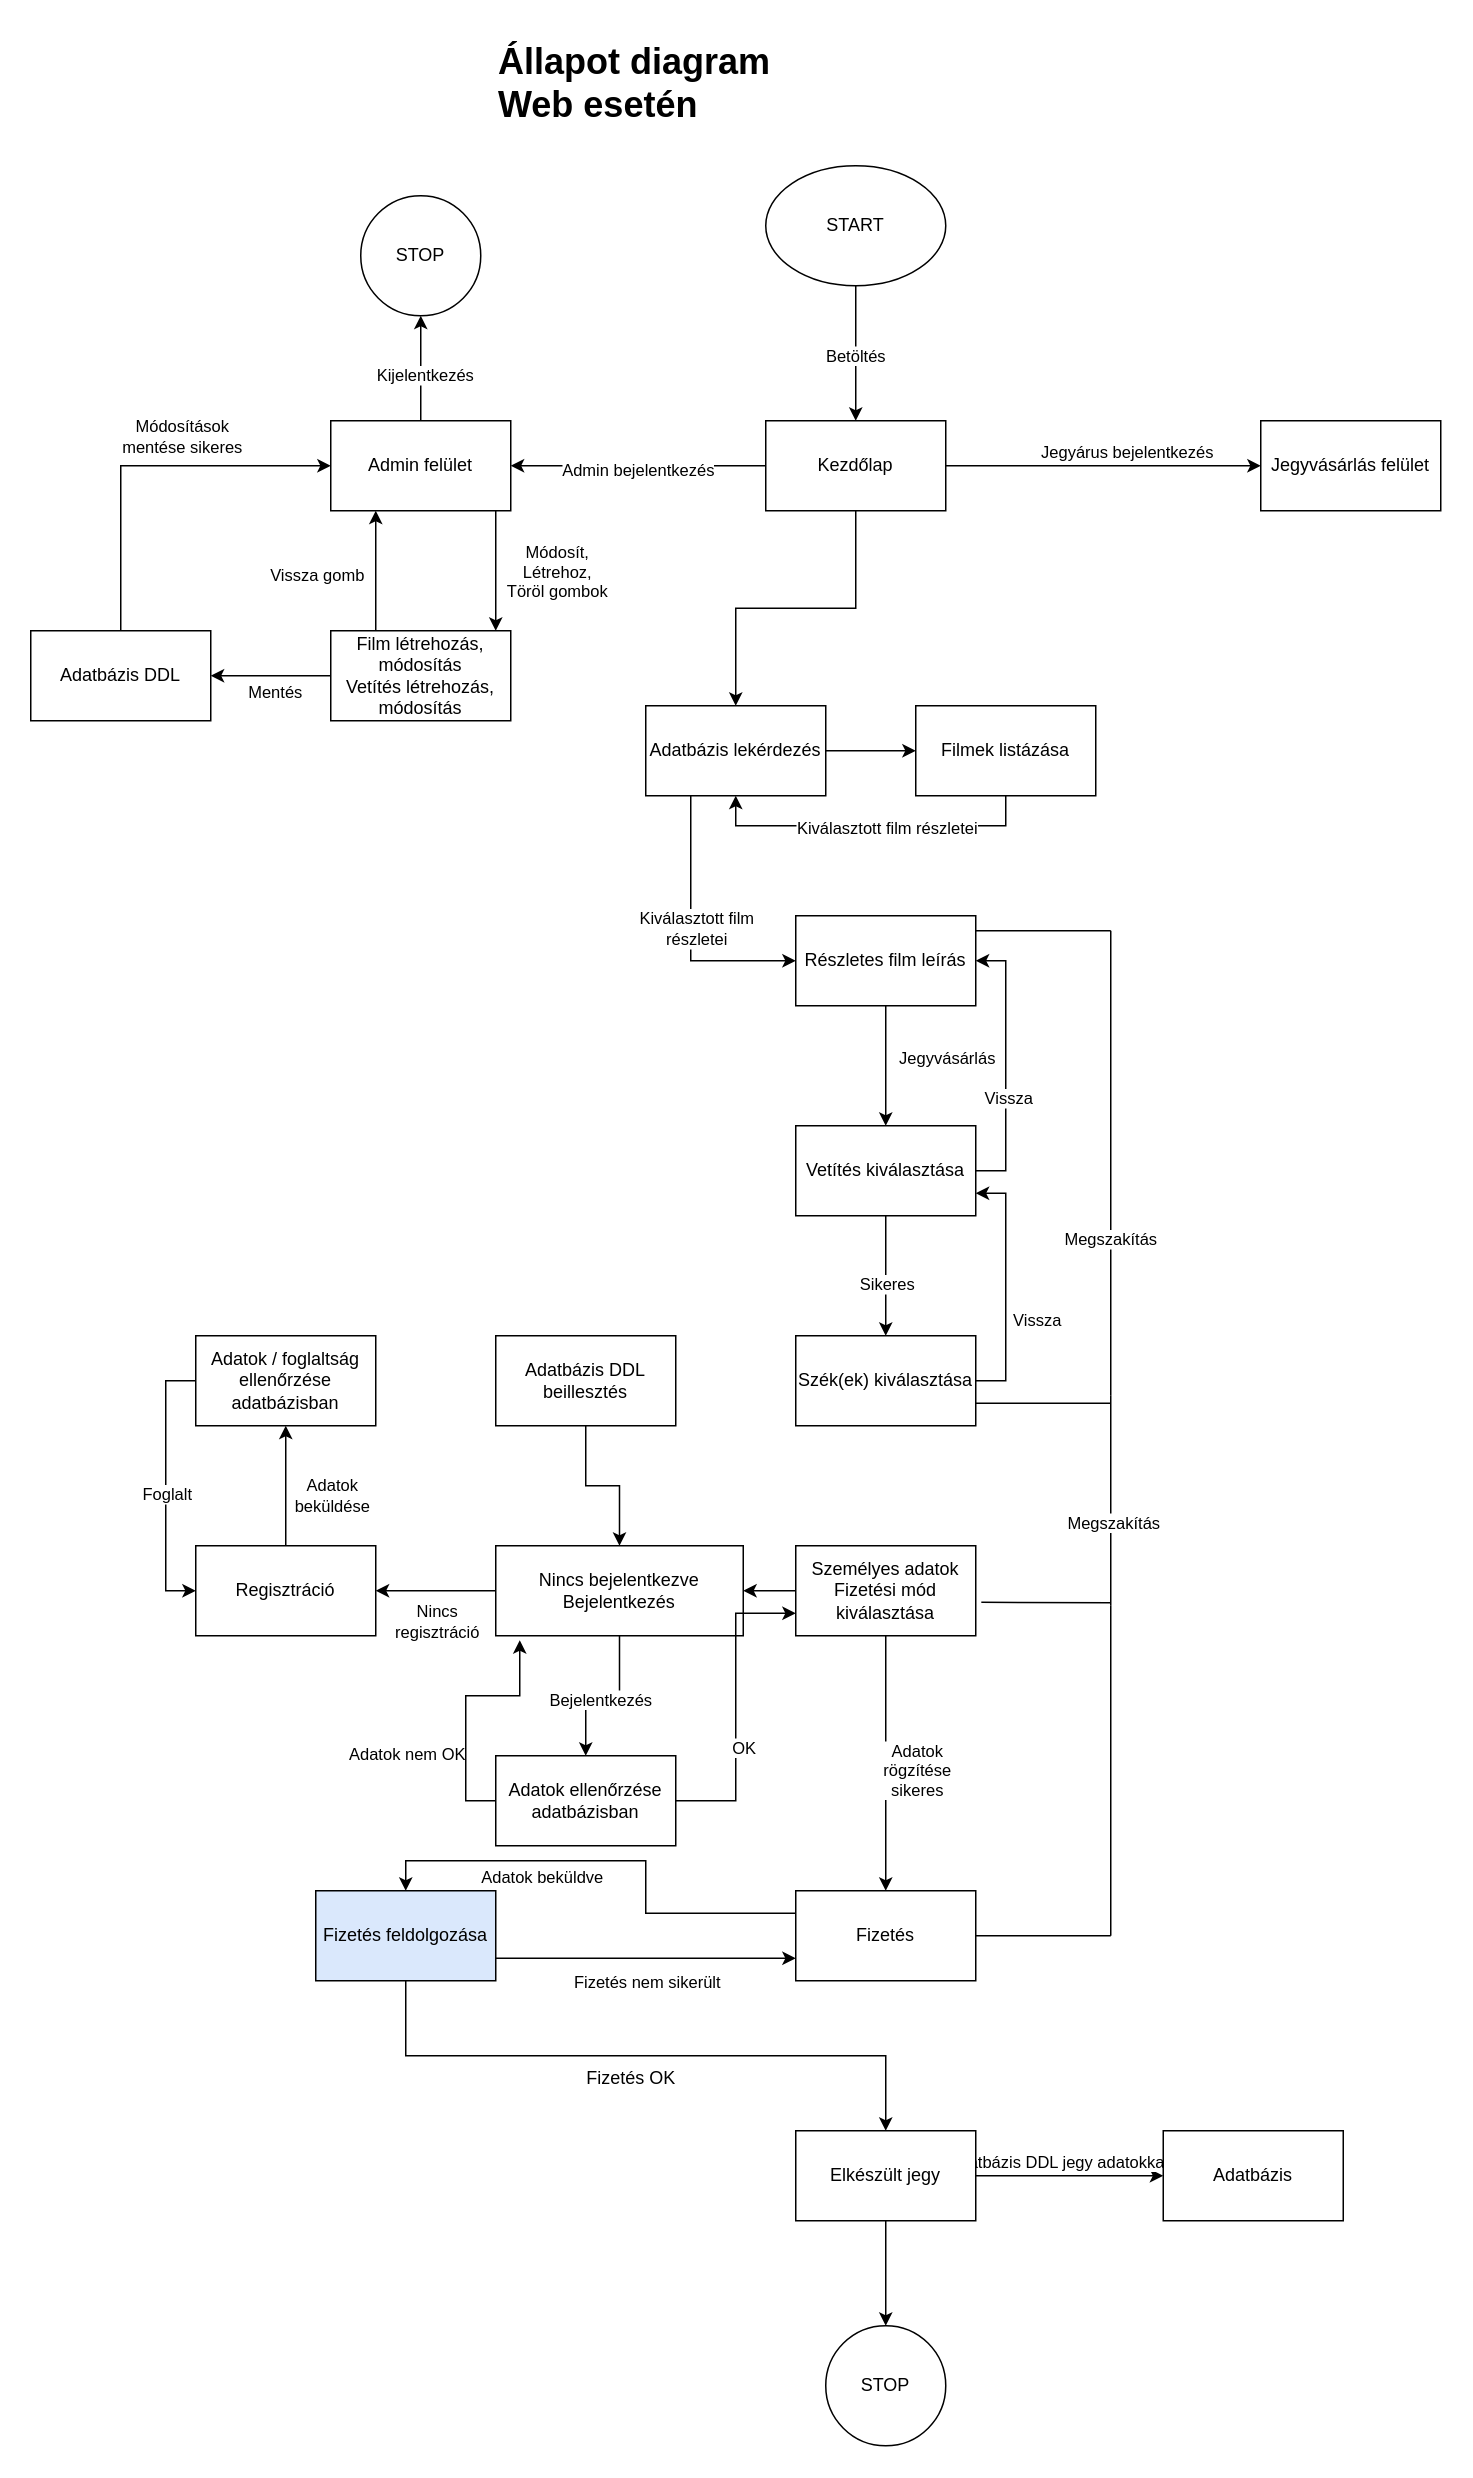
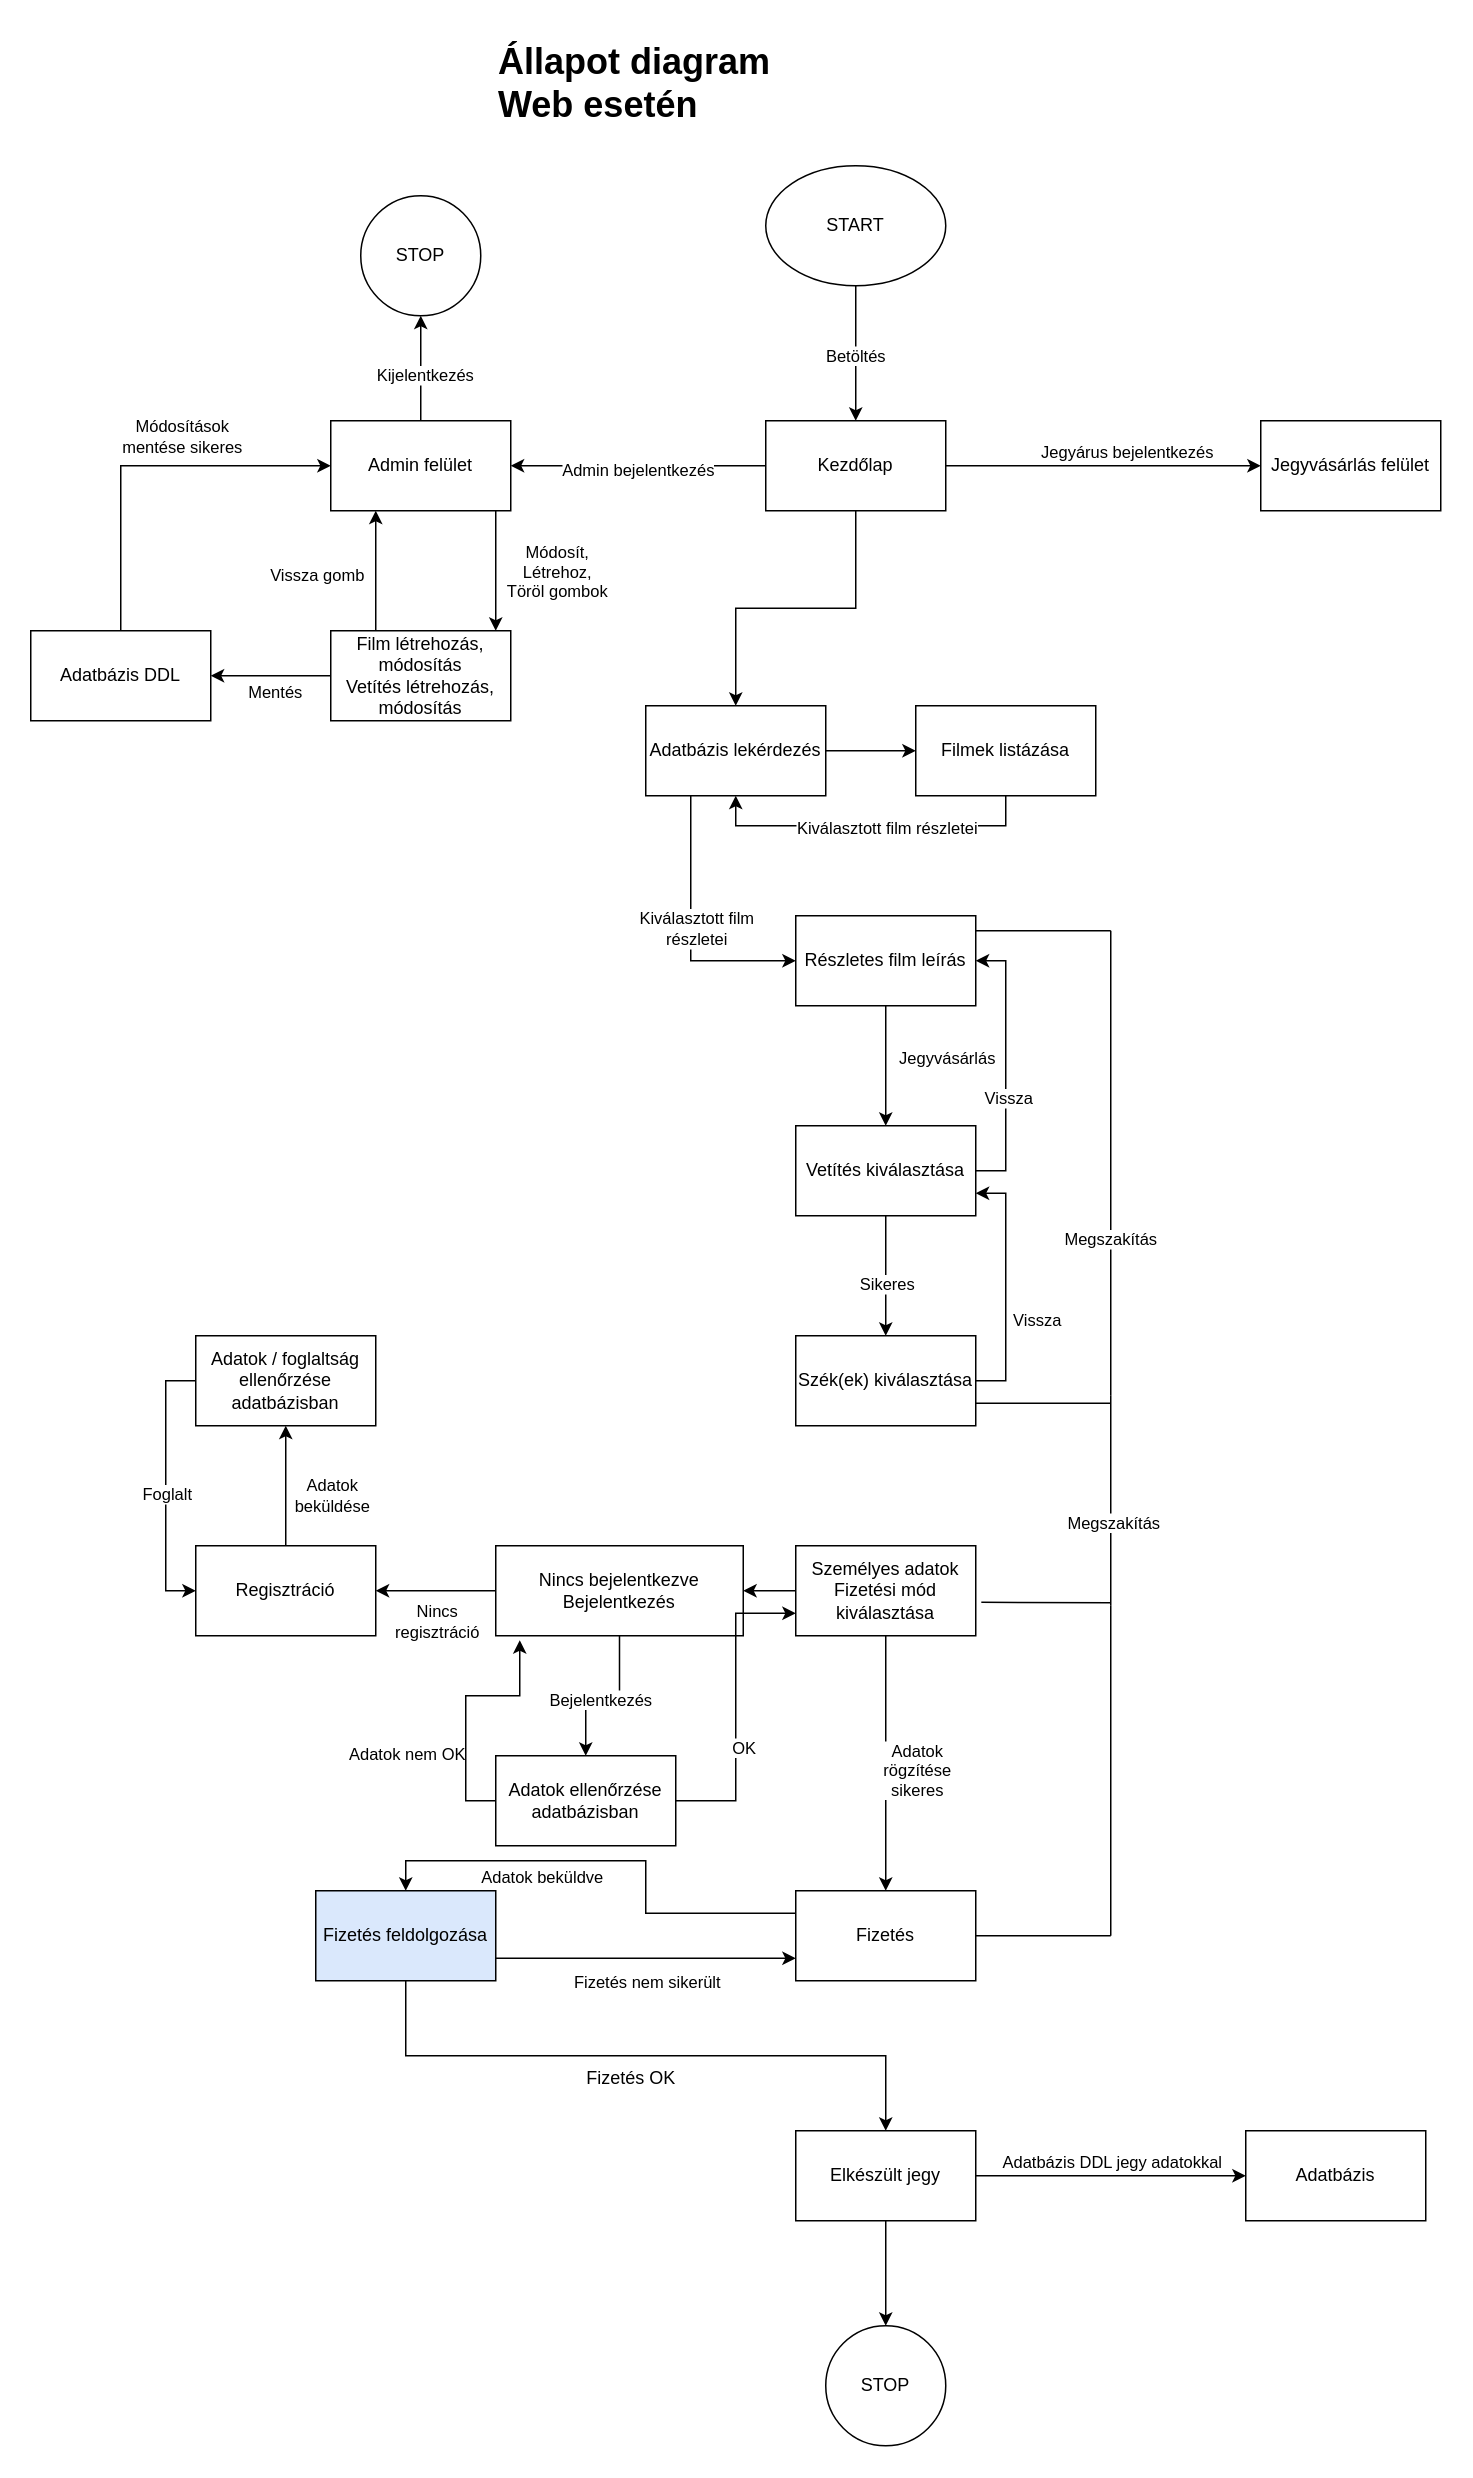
(586, 1381) -> none
(597, 1486) -> none
(1253, 2176) -> (1336, 2176)
